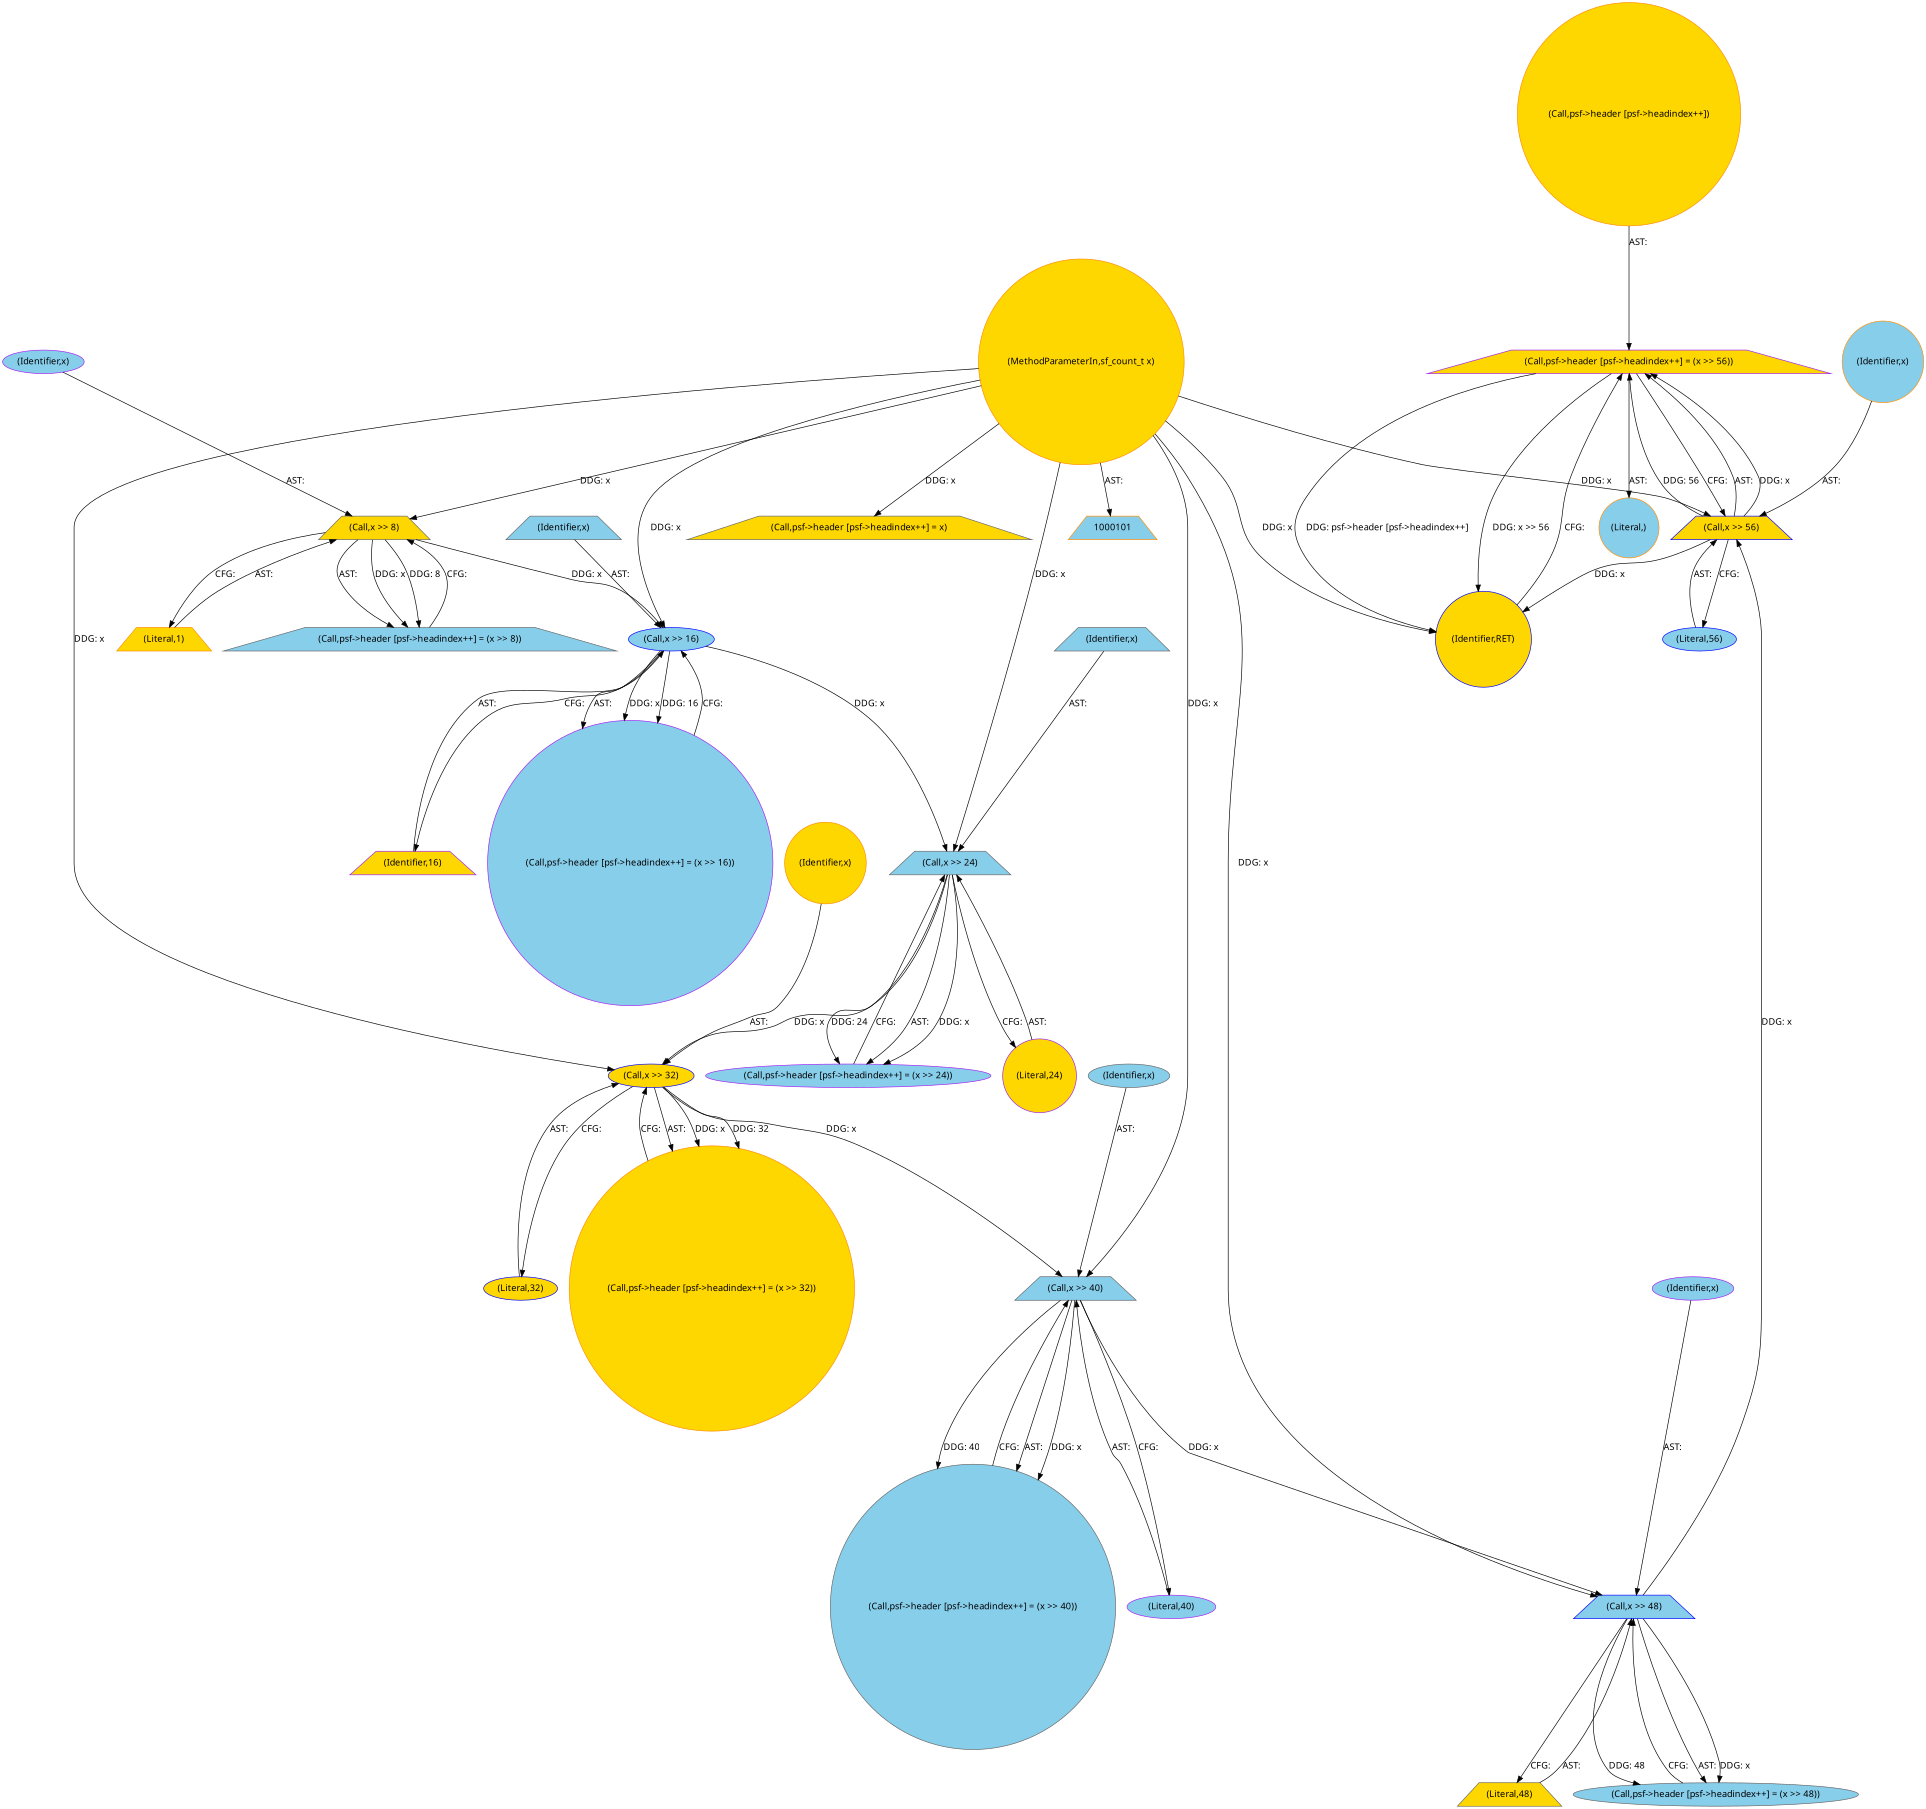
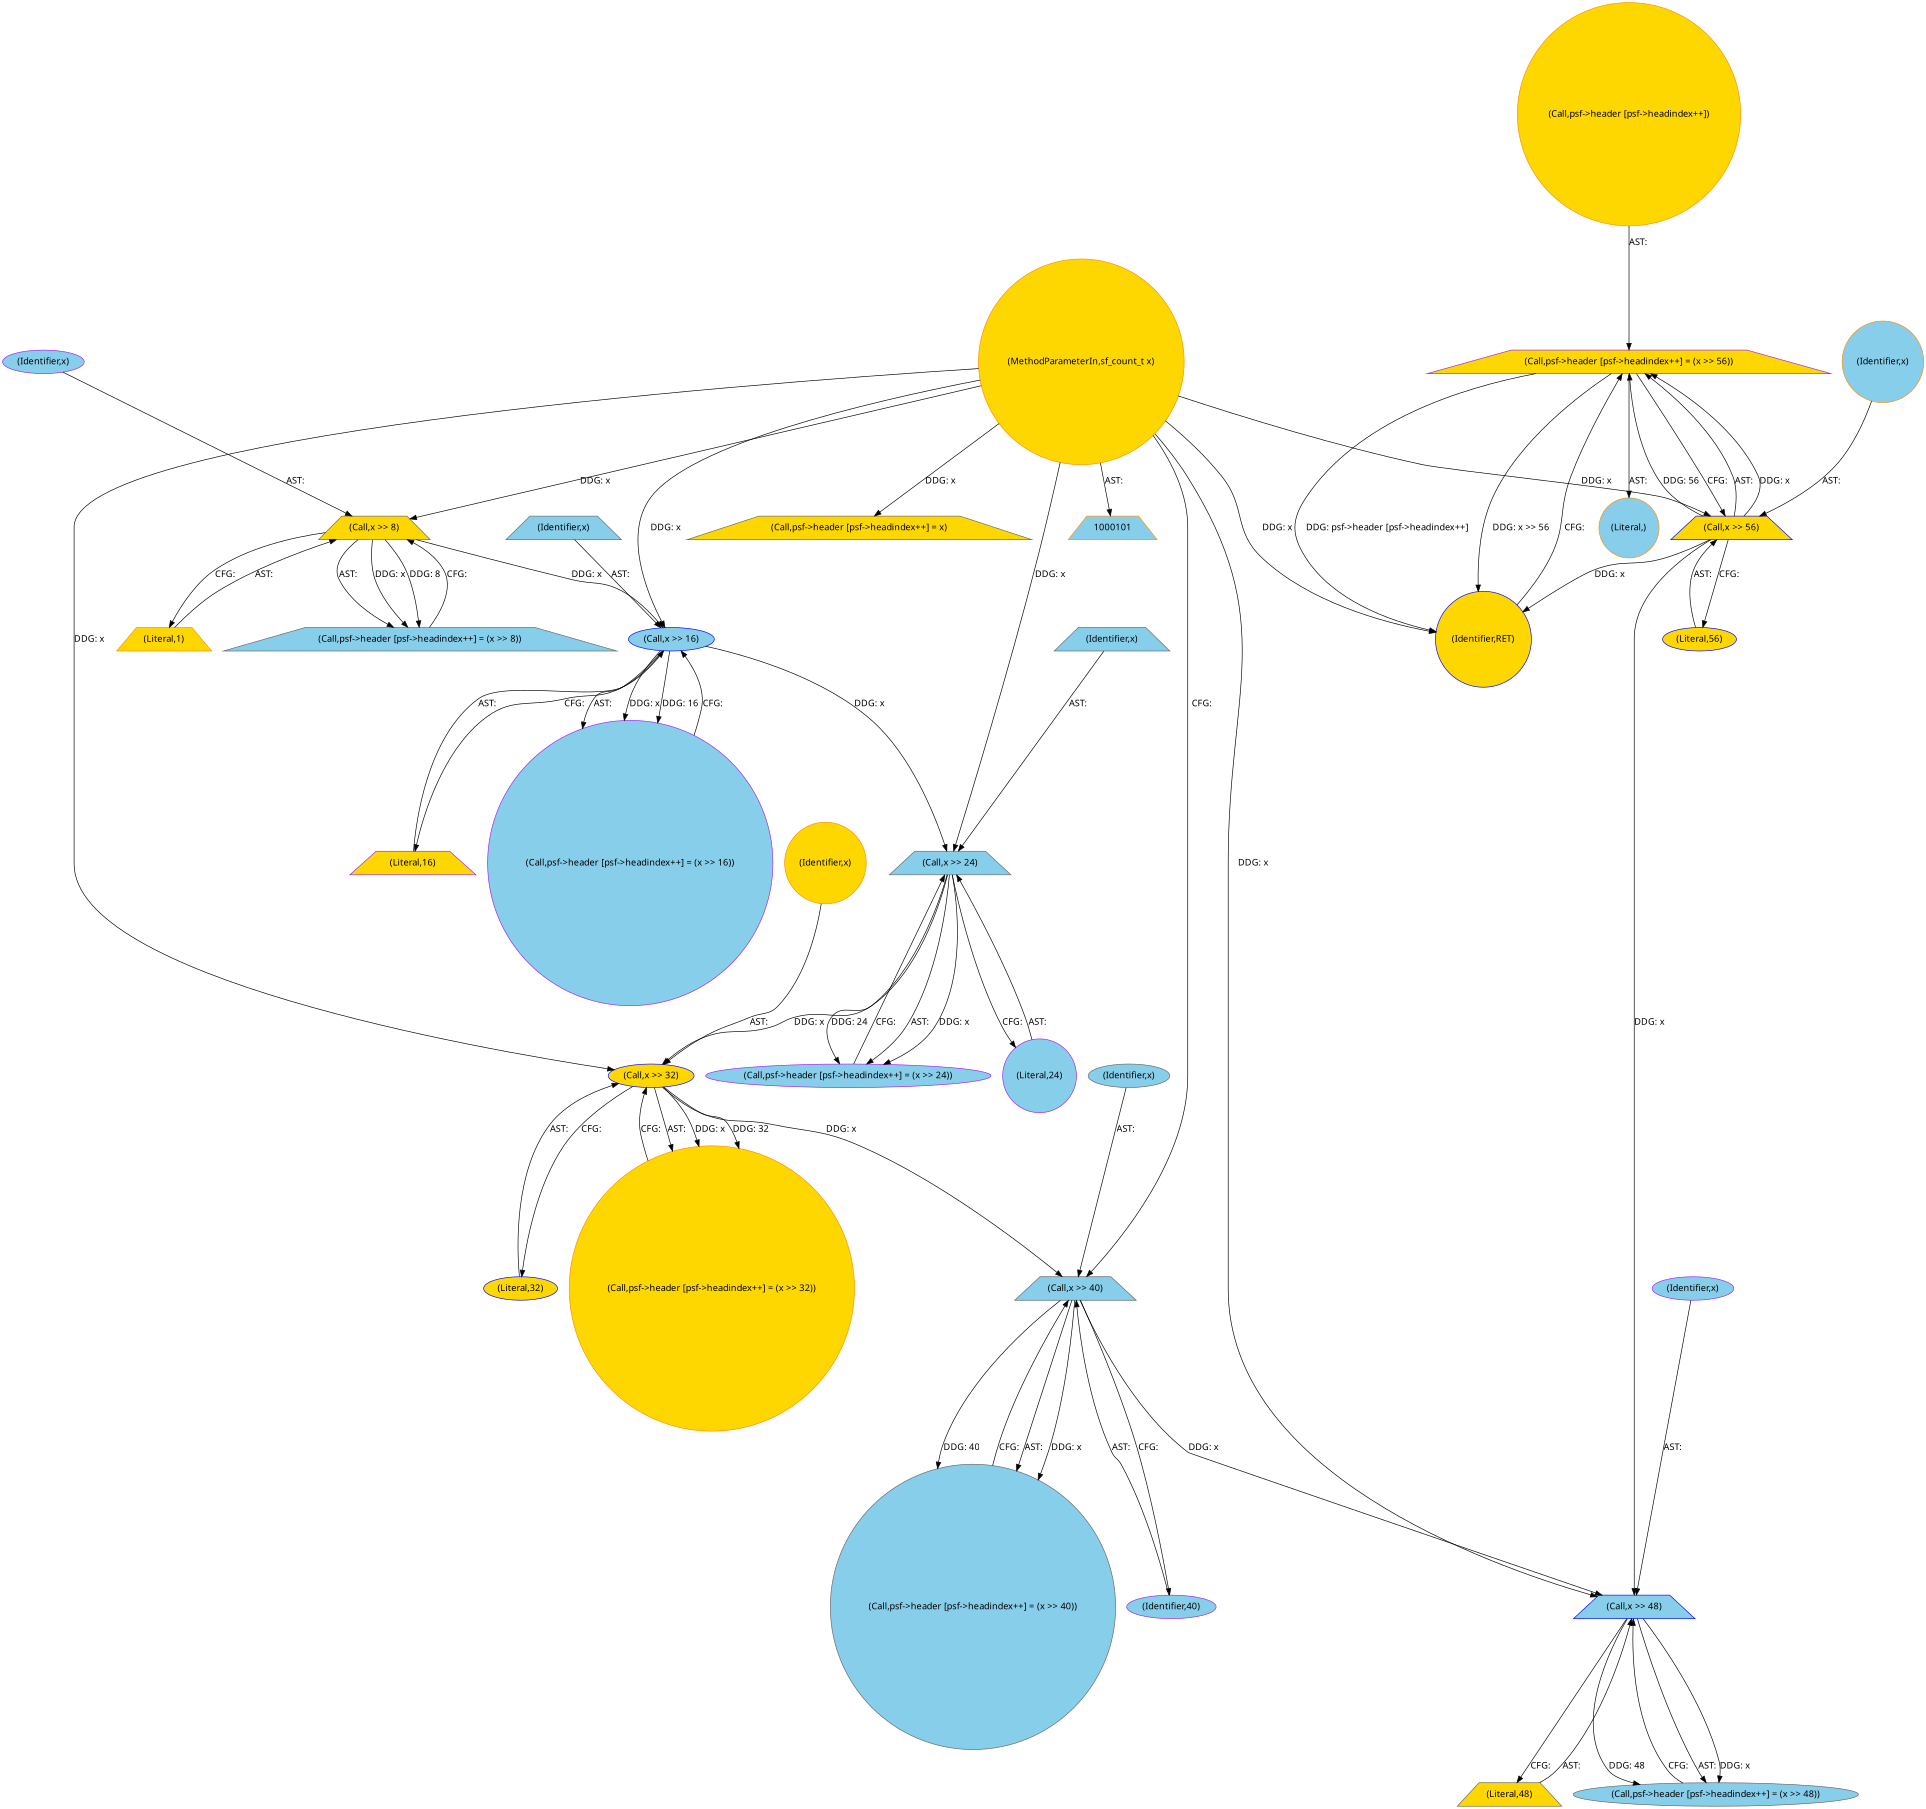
(1700, 639) -> (1700, 639)
(1203, 704) -> (1203, 704)
(413, 863) -> (413, 863)
(1040, 1076) -> (1040, 1076)
(1762, 1084) -> (1634, 1048)
(1171, 1607) -> (1171, 1607)
